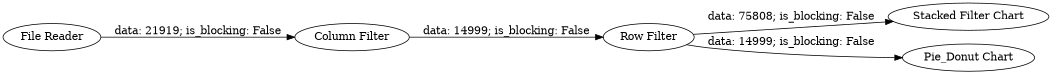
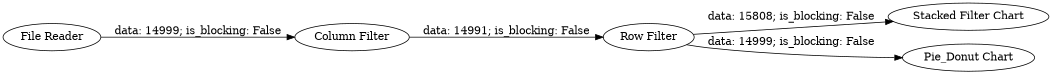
(791, 17) -> (791, 17)
(198, 31) -> (198, 31)
(506, 31) -> (506, 31)
